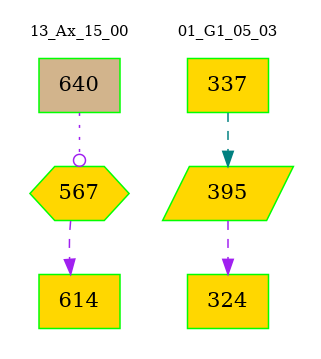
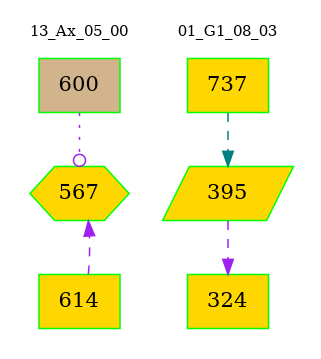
(80, 32) -> (80, 32)
(228, 32) -> (228, 32)
(80, 86) -> (80, 86)
(228, 86) -> (228, 86)
(69, 240) -> (90, 255)
